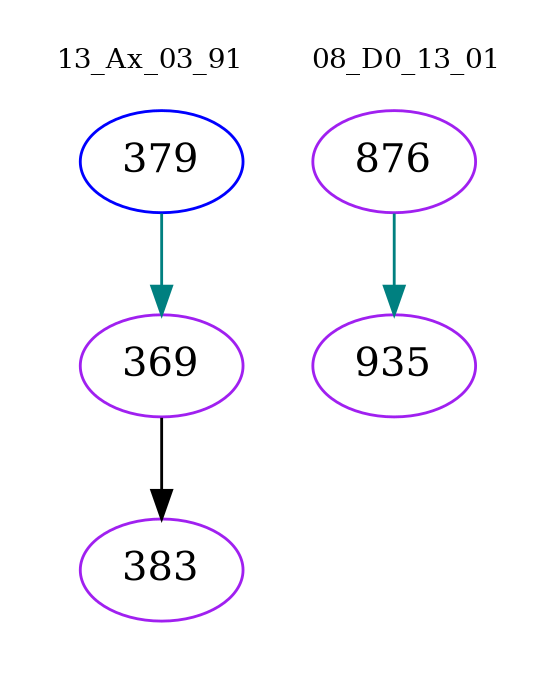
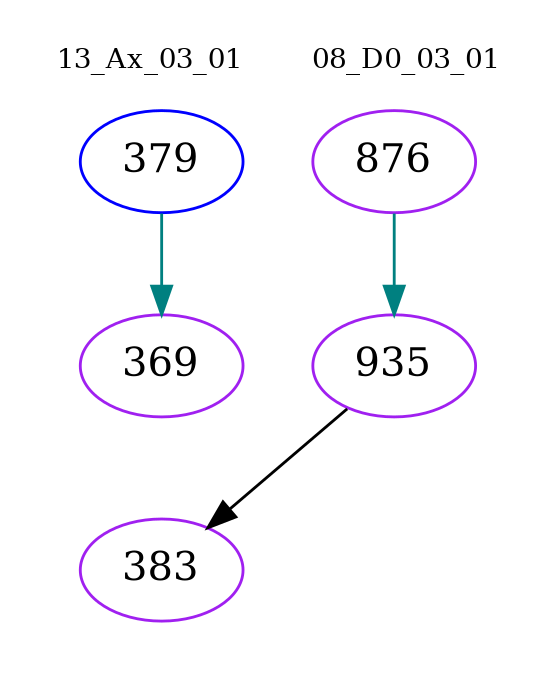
(150, 61) -> (150, 61)
(407, 61) -> (407, 61)
(162, 454) -> (289, 459)
